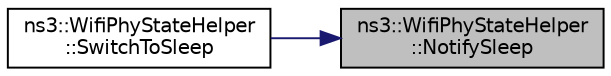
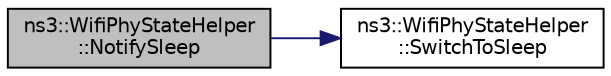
(296, 38) -> (296, 38)
